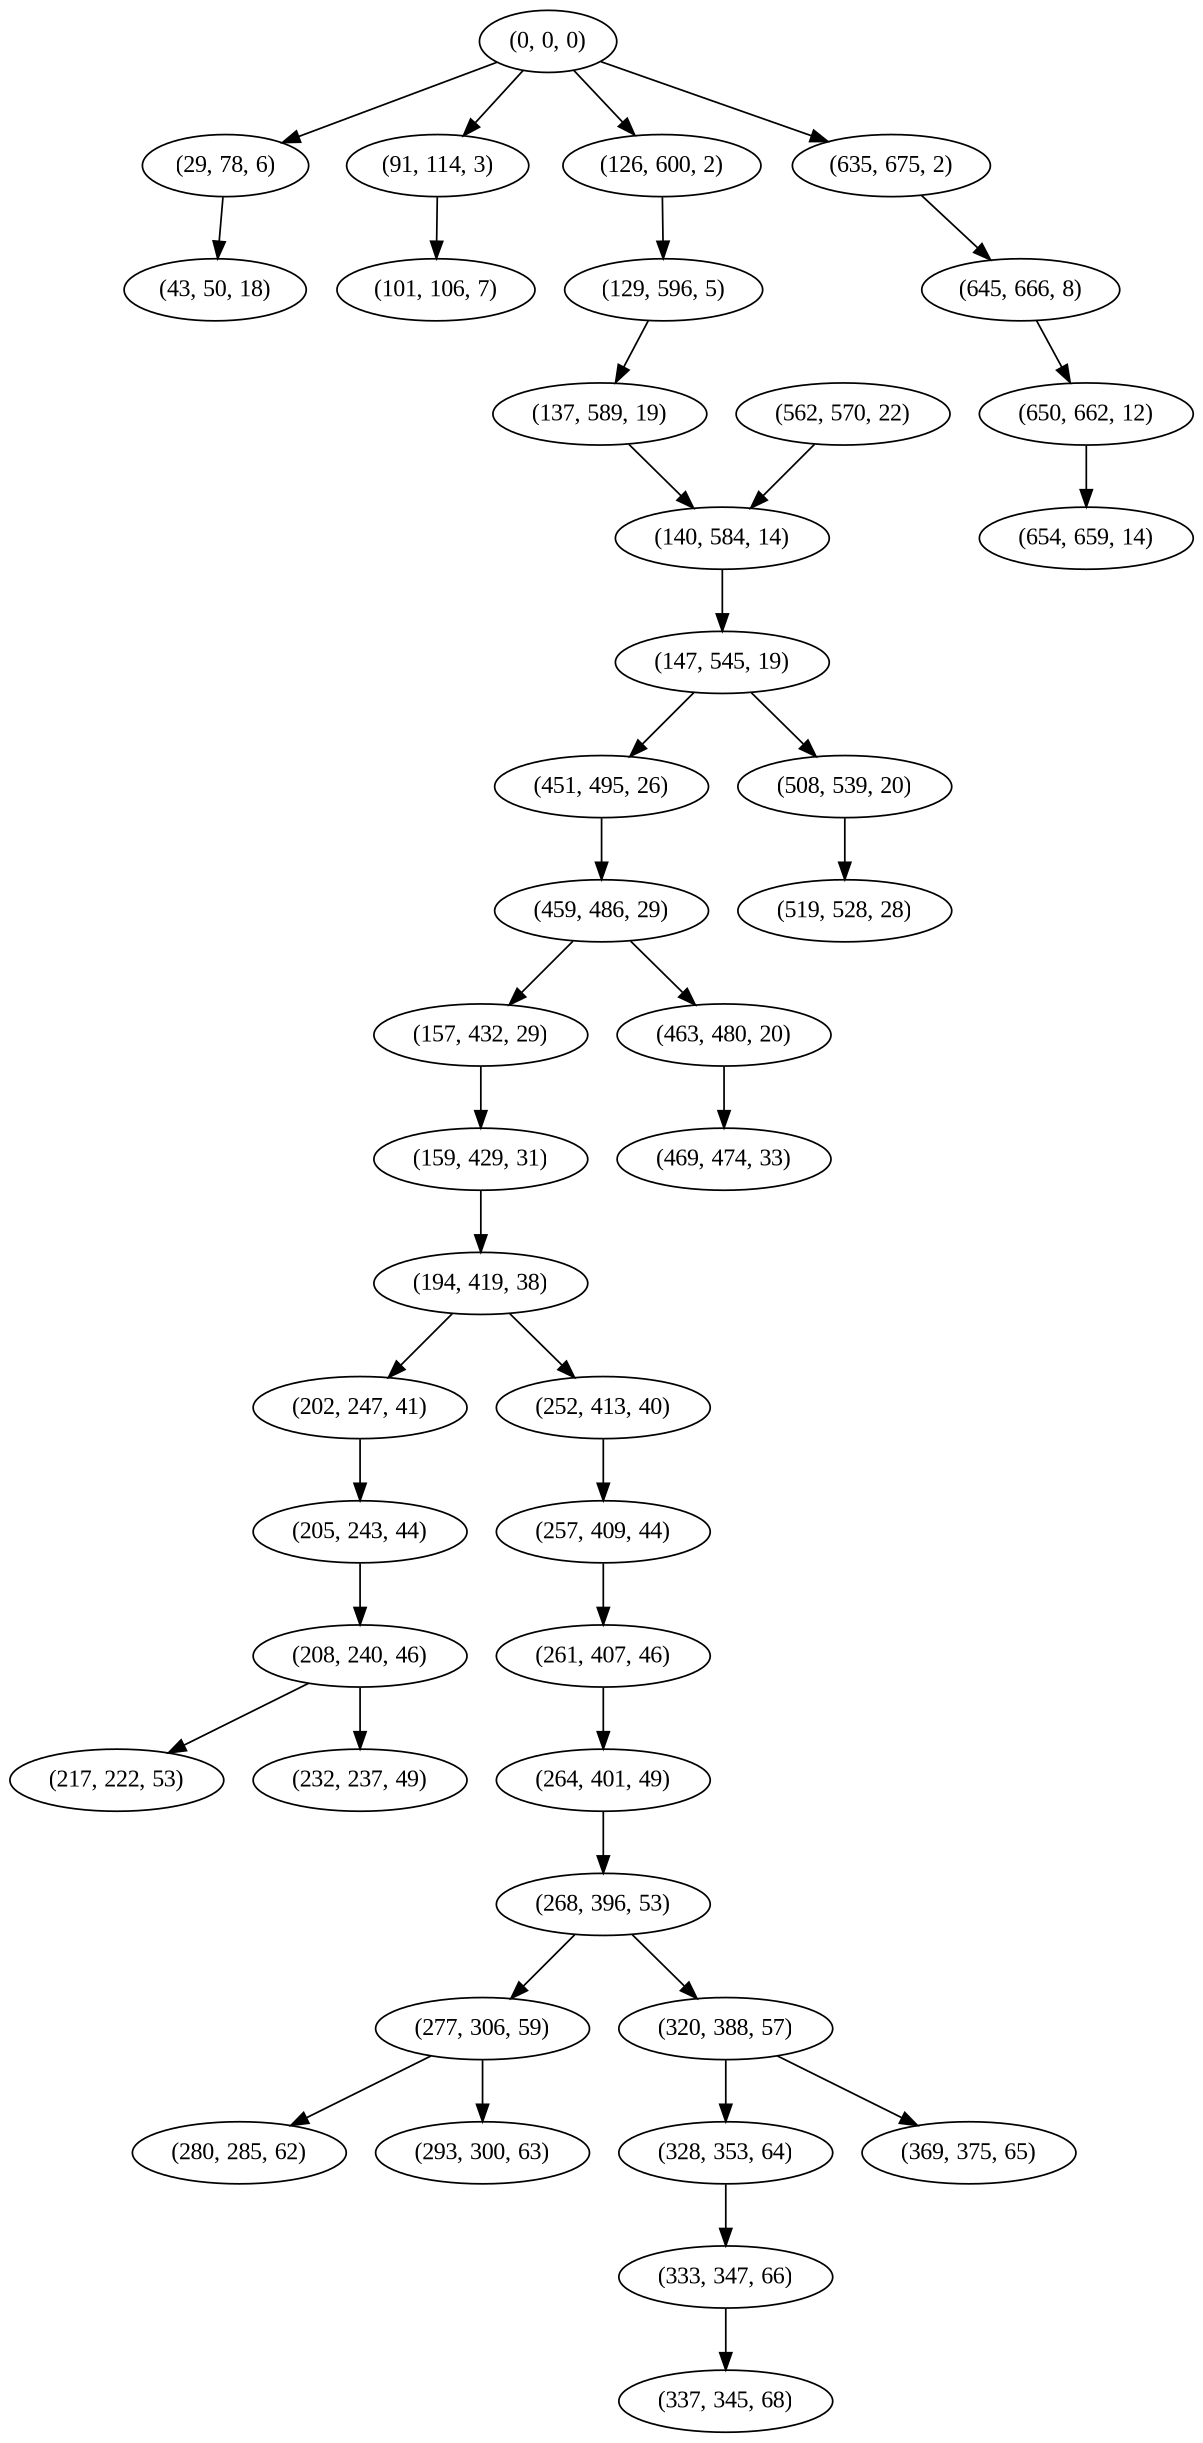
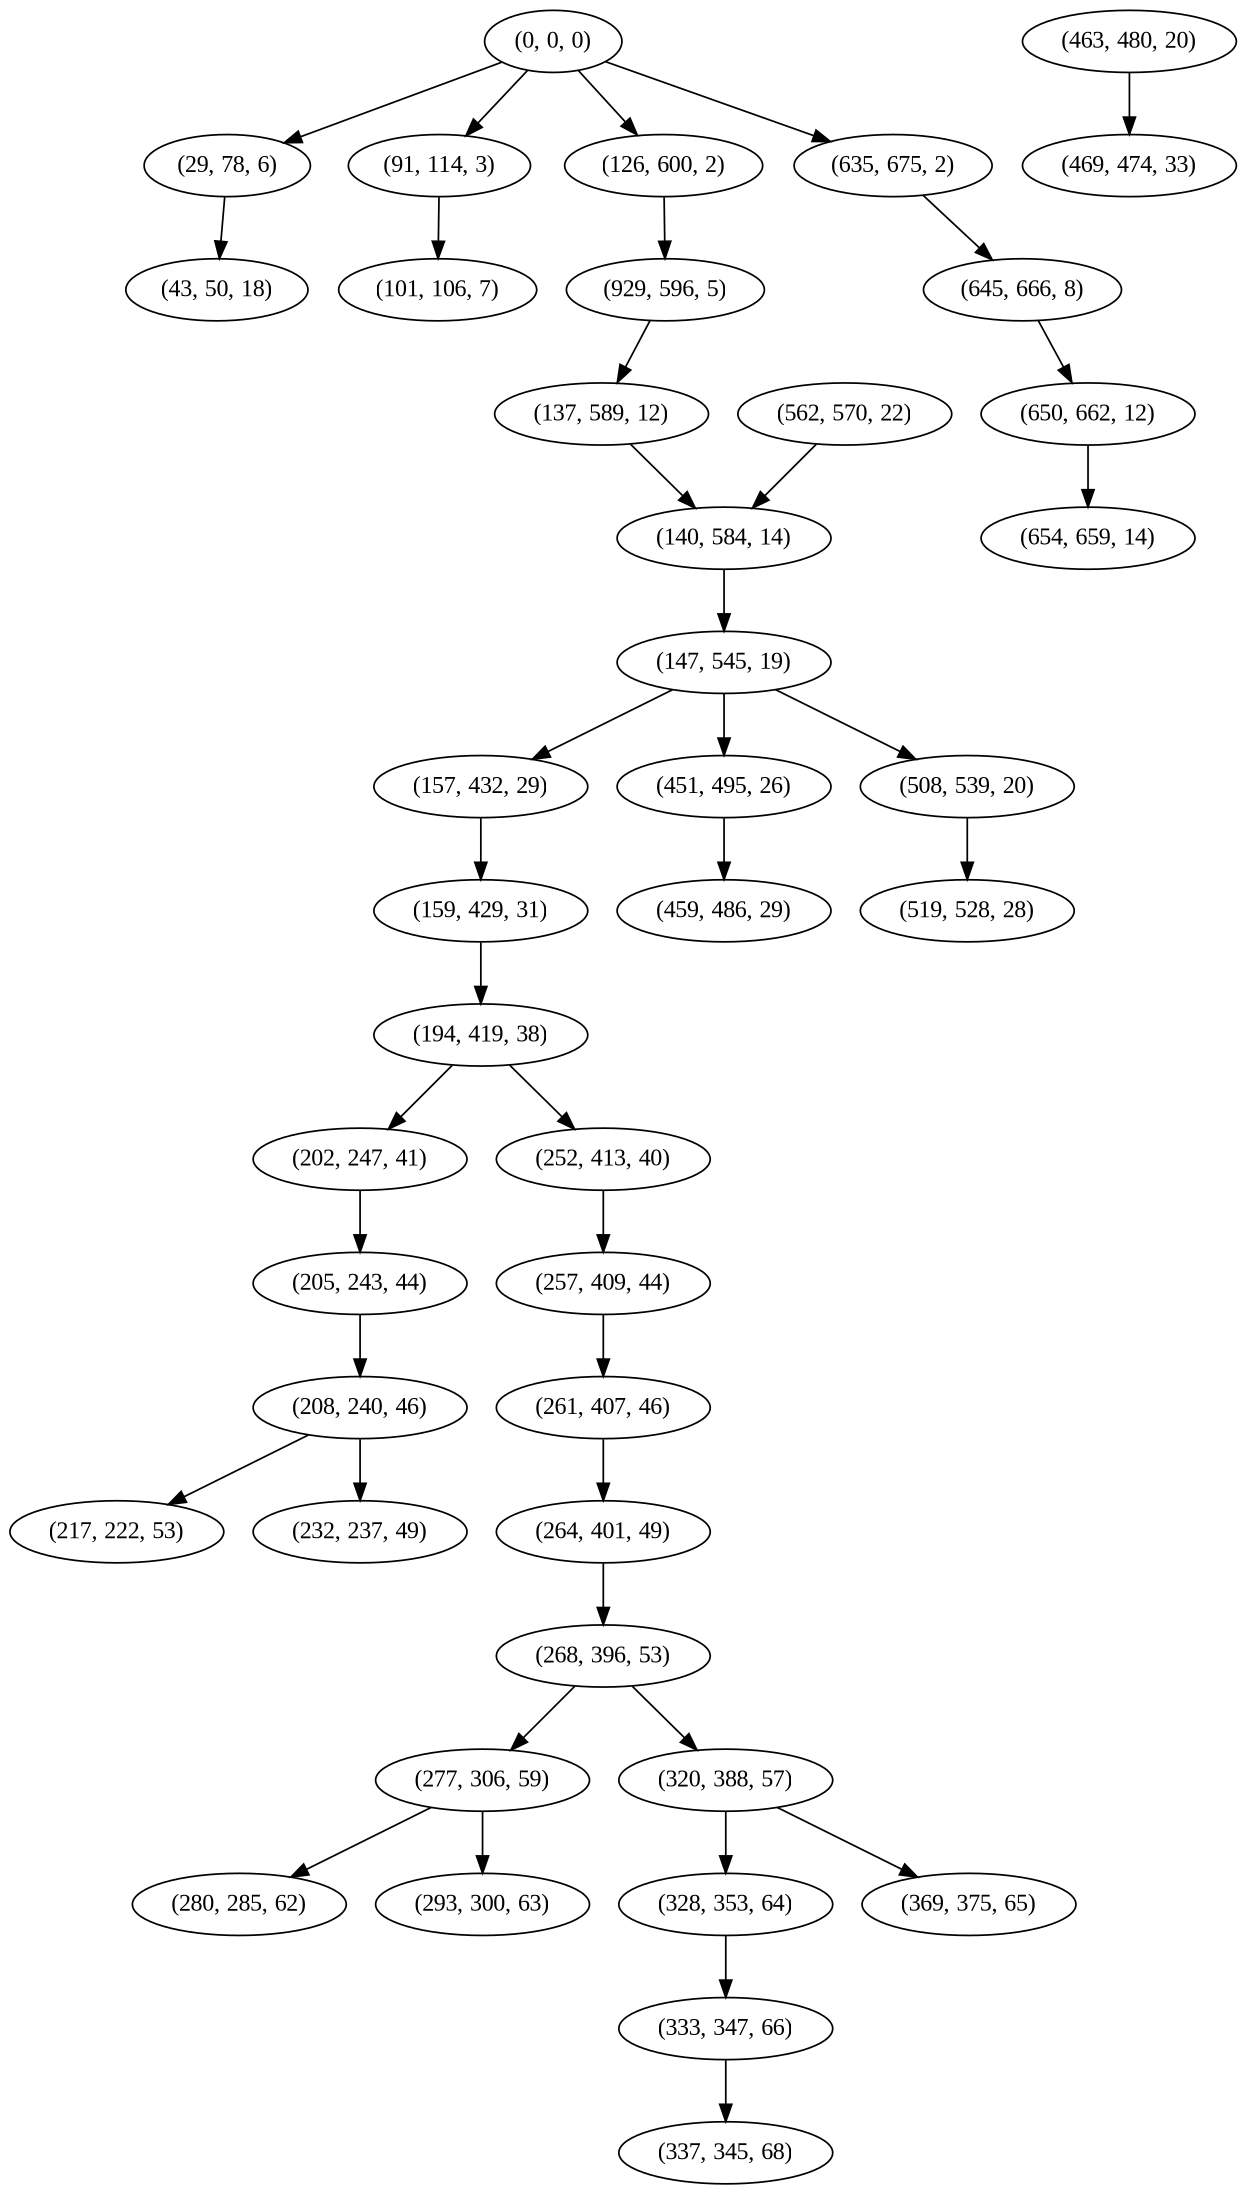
(664, 290) -> (665, 290)
(600, 414) -> (602, 414)
(547, 967) -> (610, 721)
(657, 967) -> none
